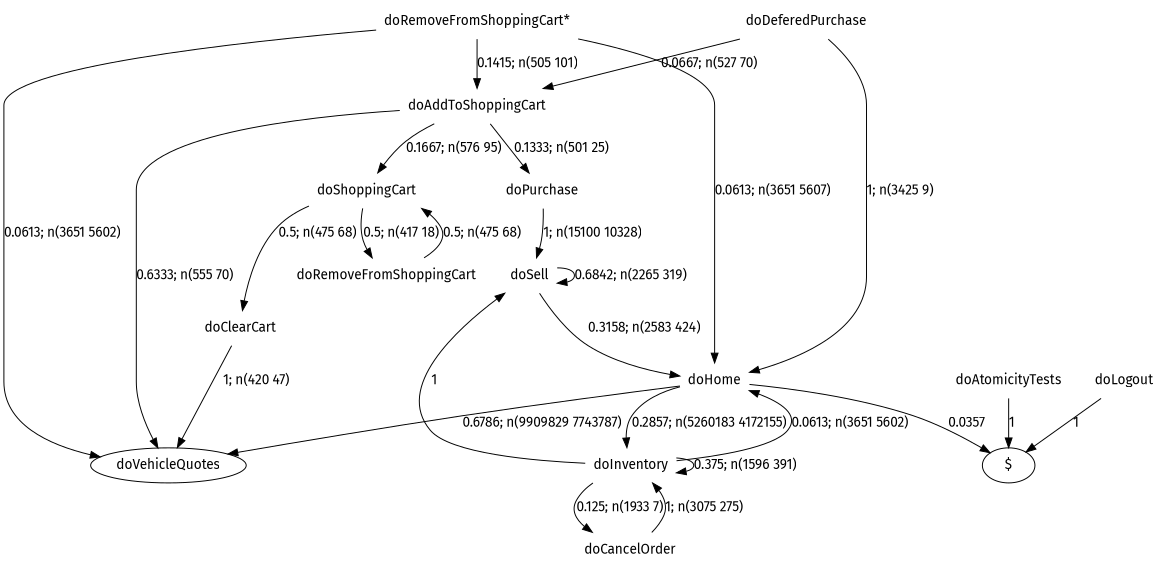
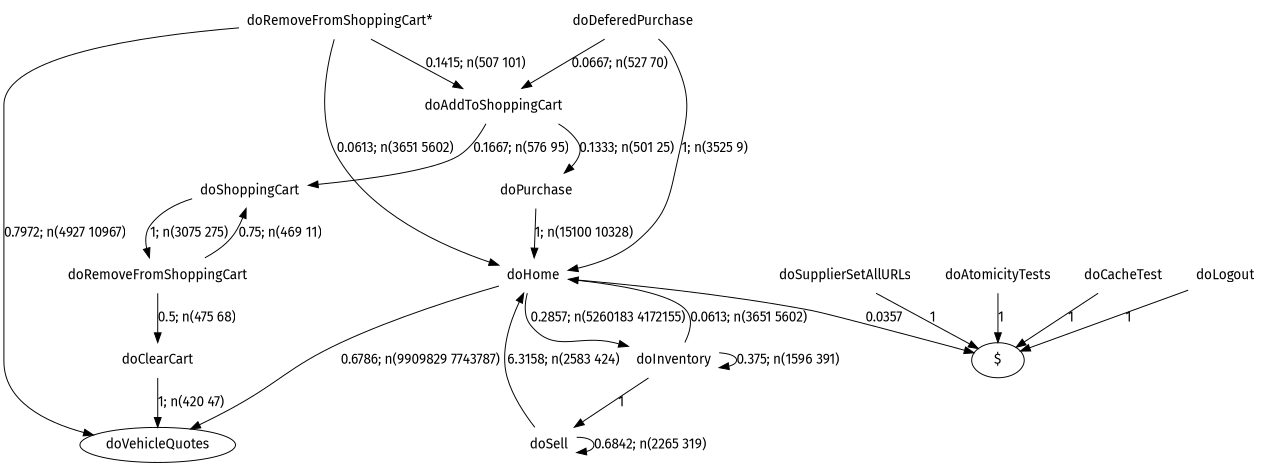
(528, 64) -> (476, 64)
(143, 174) -> none
(773, 191) -> (396, 148)
(901, 191) -> (715, 148)
(543, 229) -> (535, 228)
(63, 233) -> (65, 233)
(402, 233) -> (189, 233)
(482, 233) -> (280, 233)
(264, 245) -> (158, 313)
none -> (845, 276)
none -> (1124, 276)
(645, 328) -> (564, 360)
(630, 550) -> none
